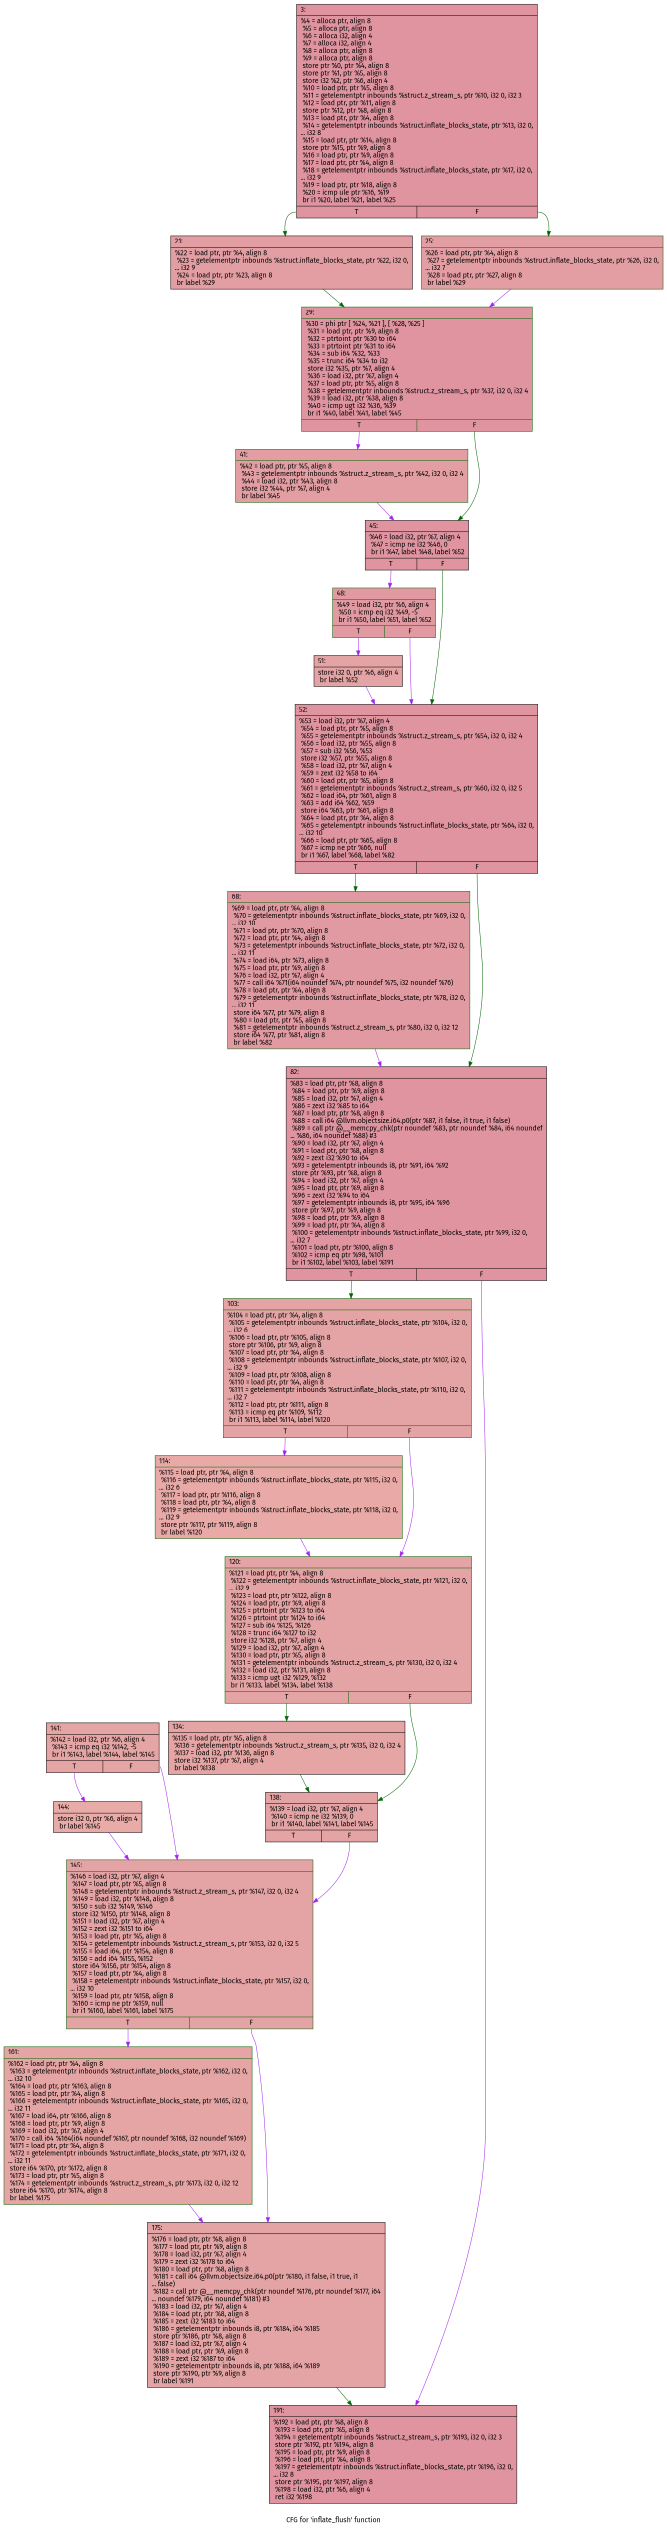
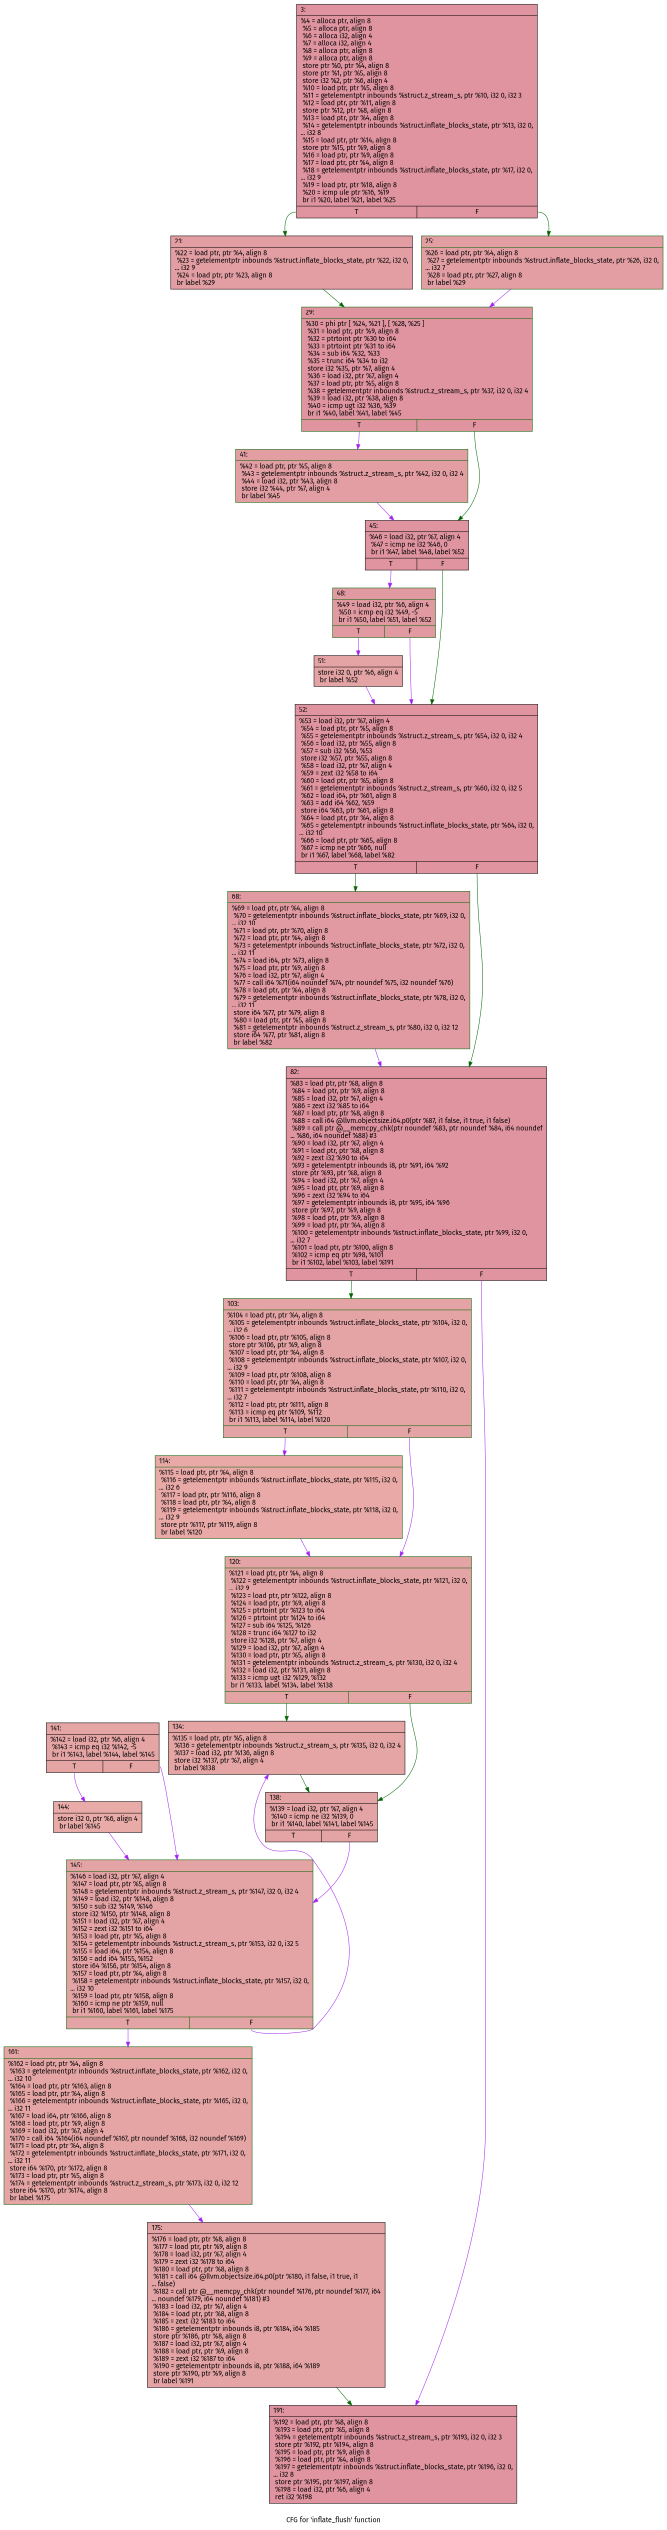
(264, 2123) -> (342, 1915)
